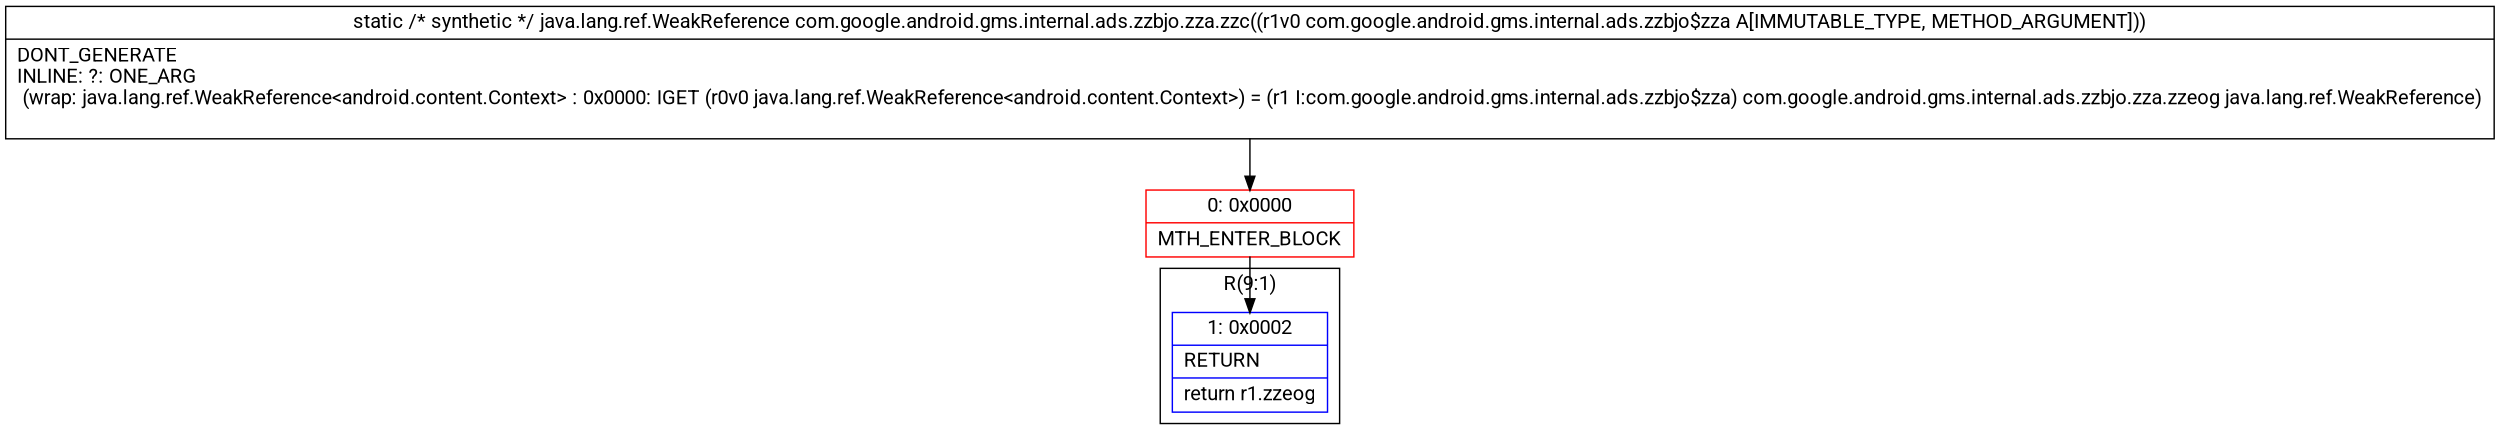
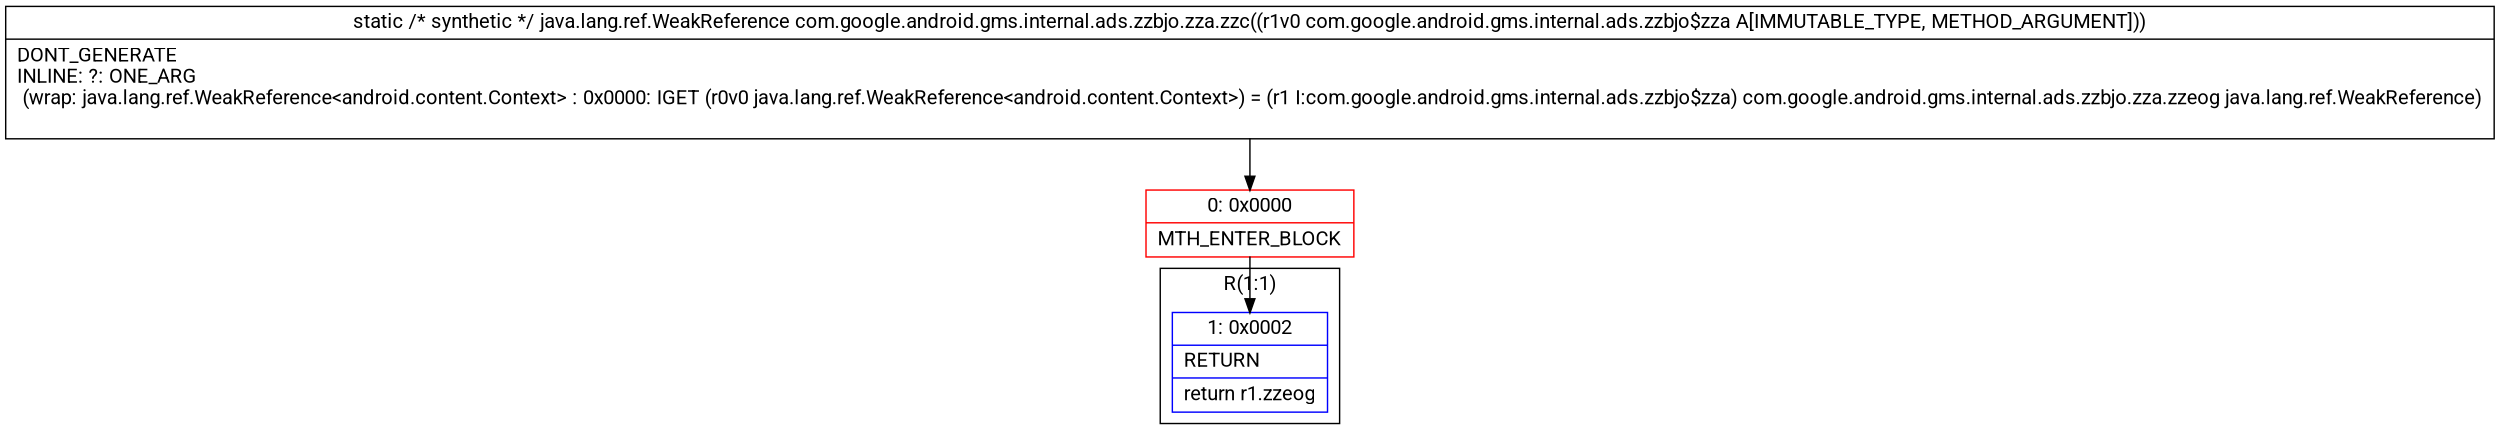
(1250, 285) -> (1250, 285)
